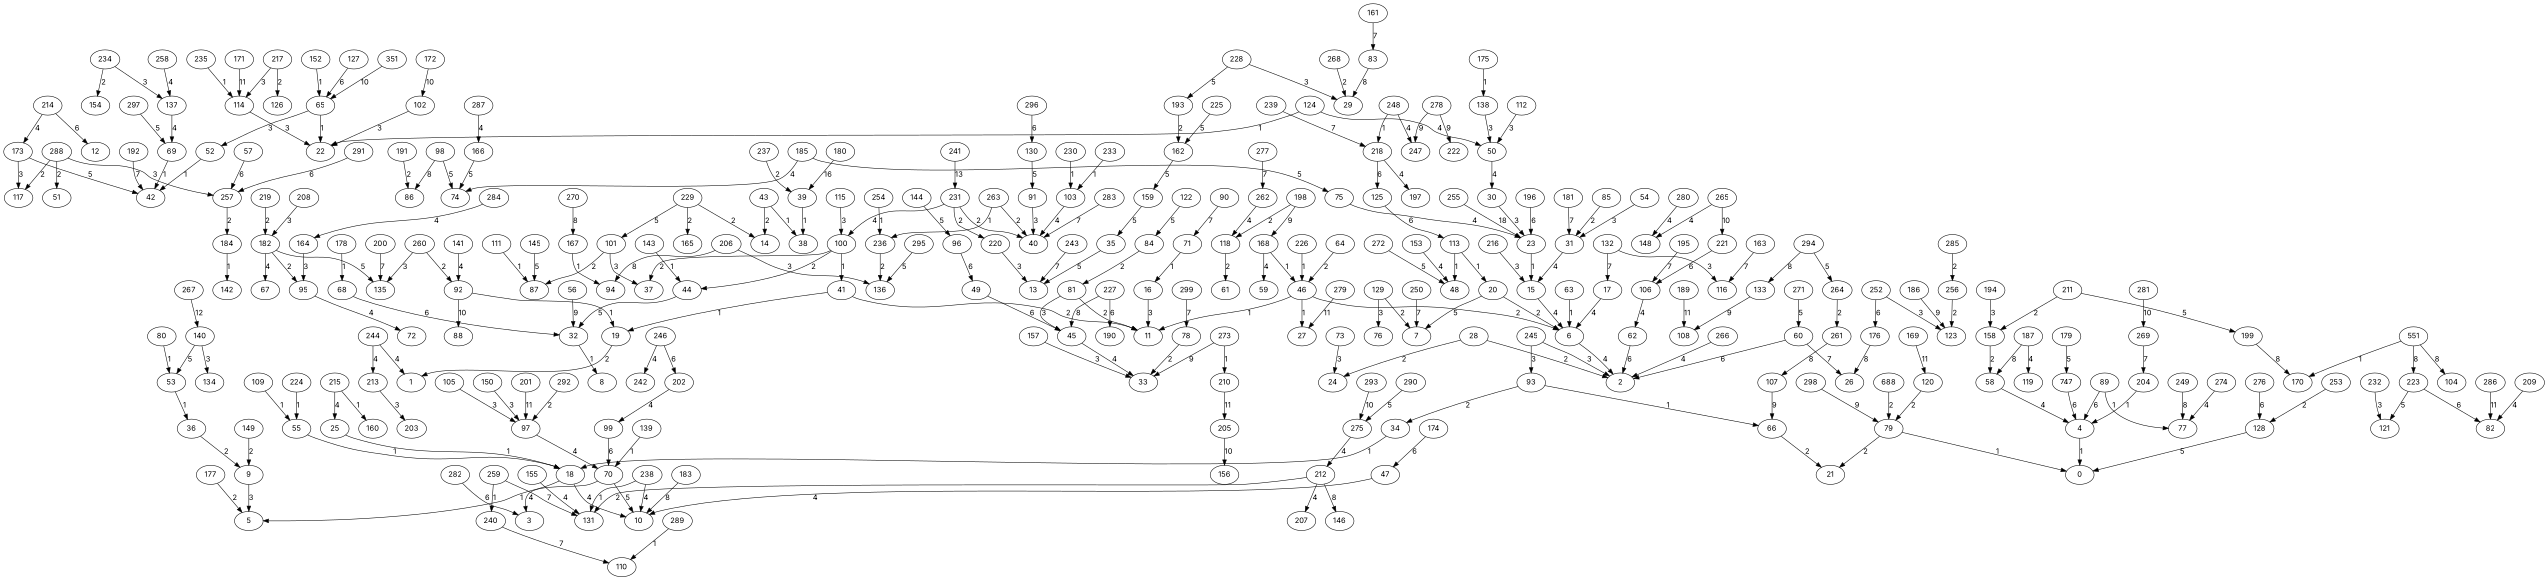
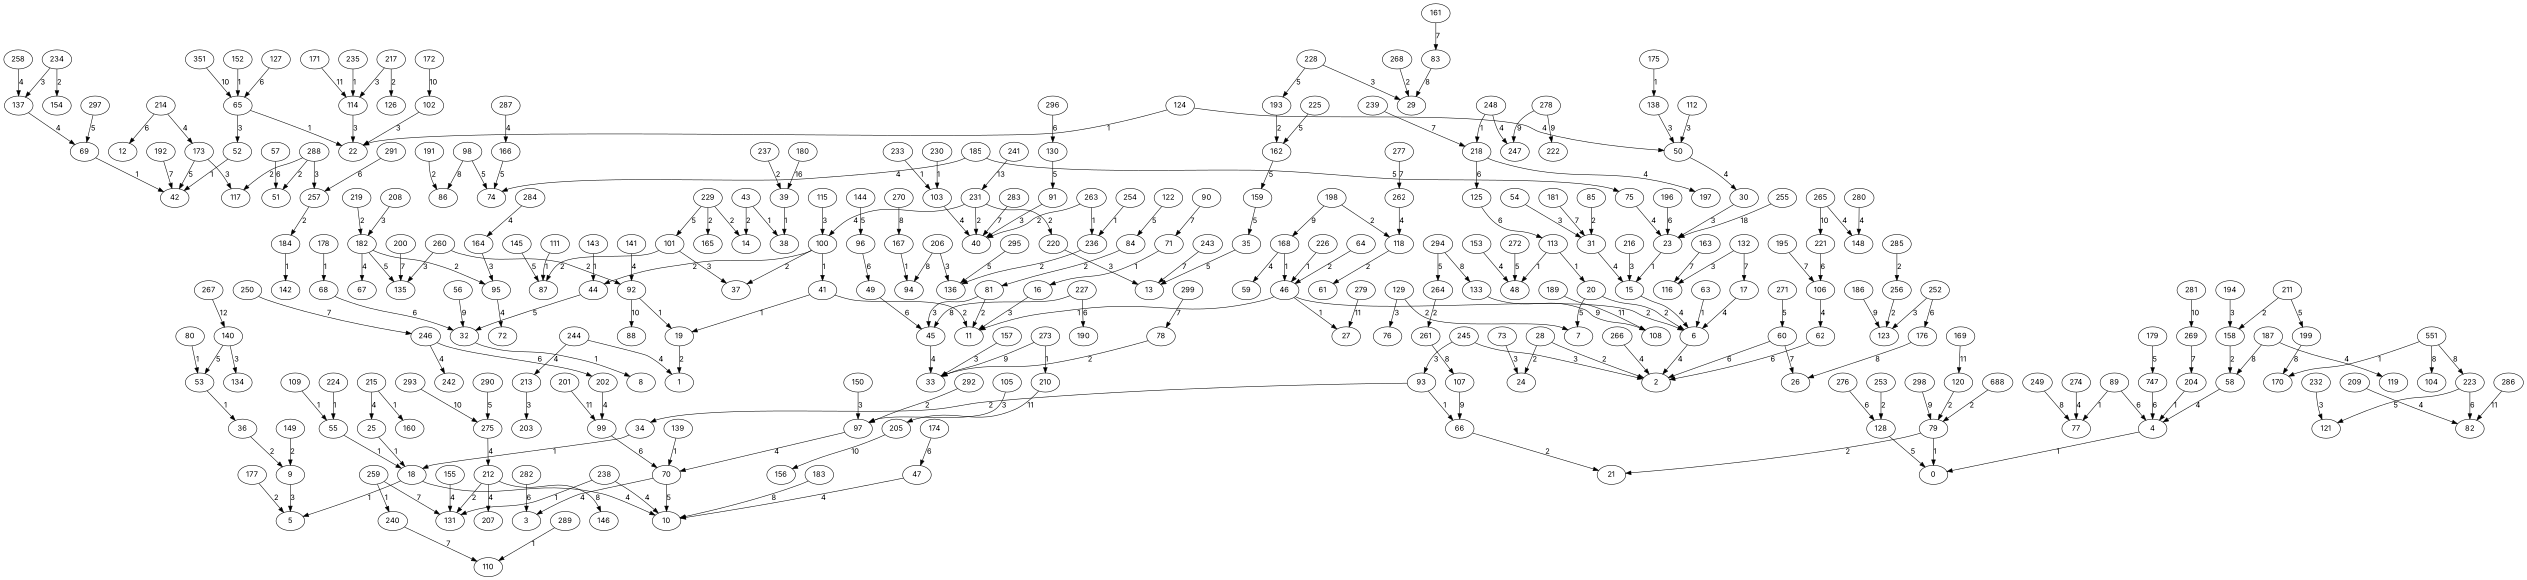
(239, 172) -> (276, 172)
(1417, 311) -> (331, 318)
(526, 403) -> (582, 404)
